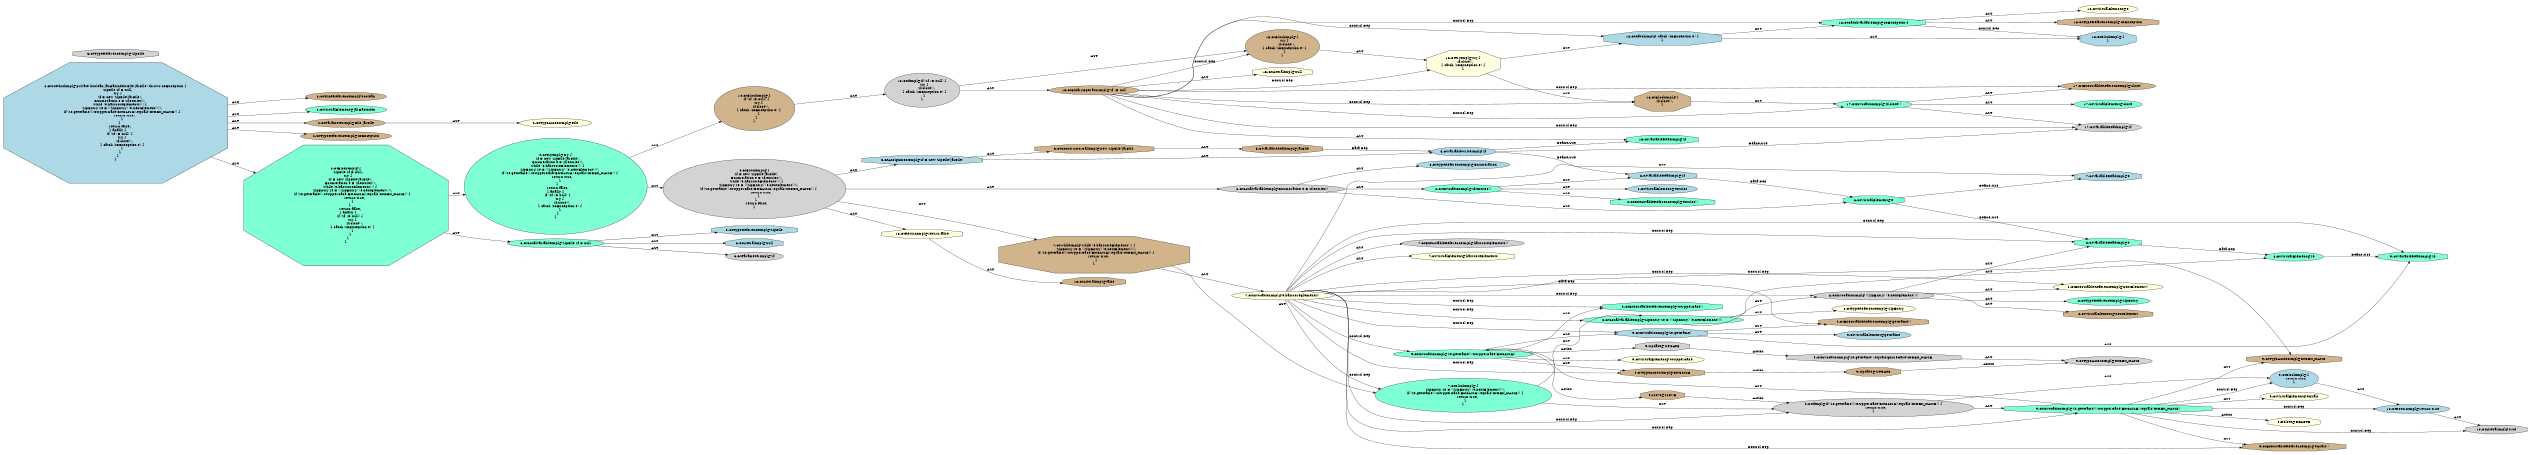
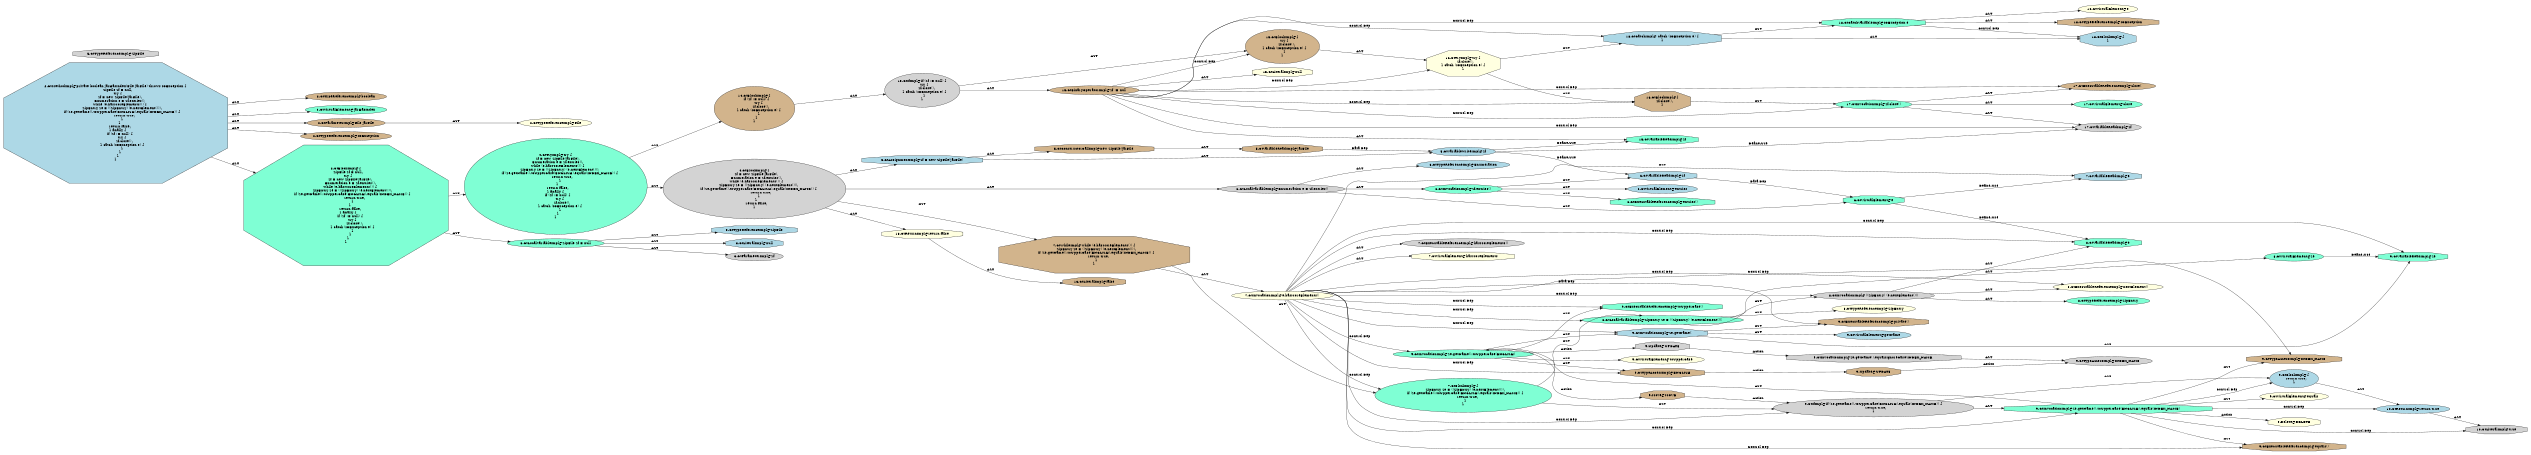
(556, 123) -> (556, 123)
(2202, 250) -> none
(2108, 314) -> none
(1874, 322) -> (1874, 322)
